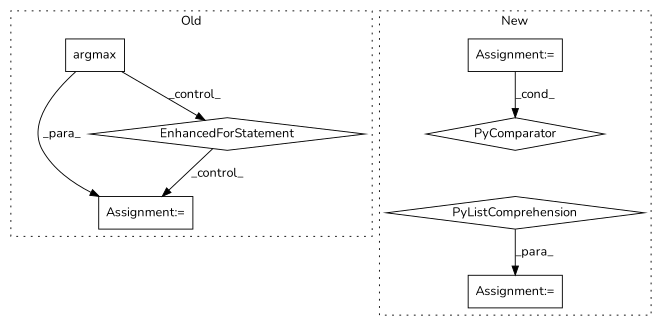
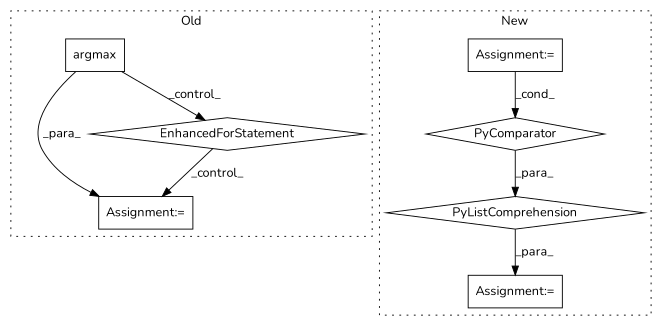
none -> (515, 169)
